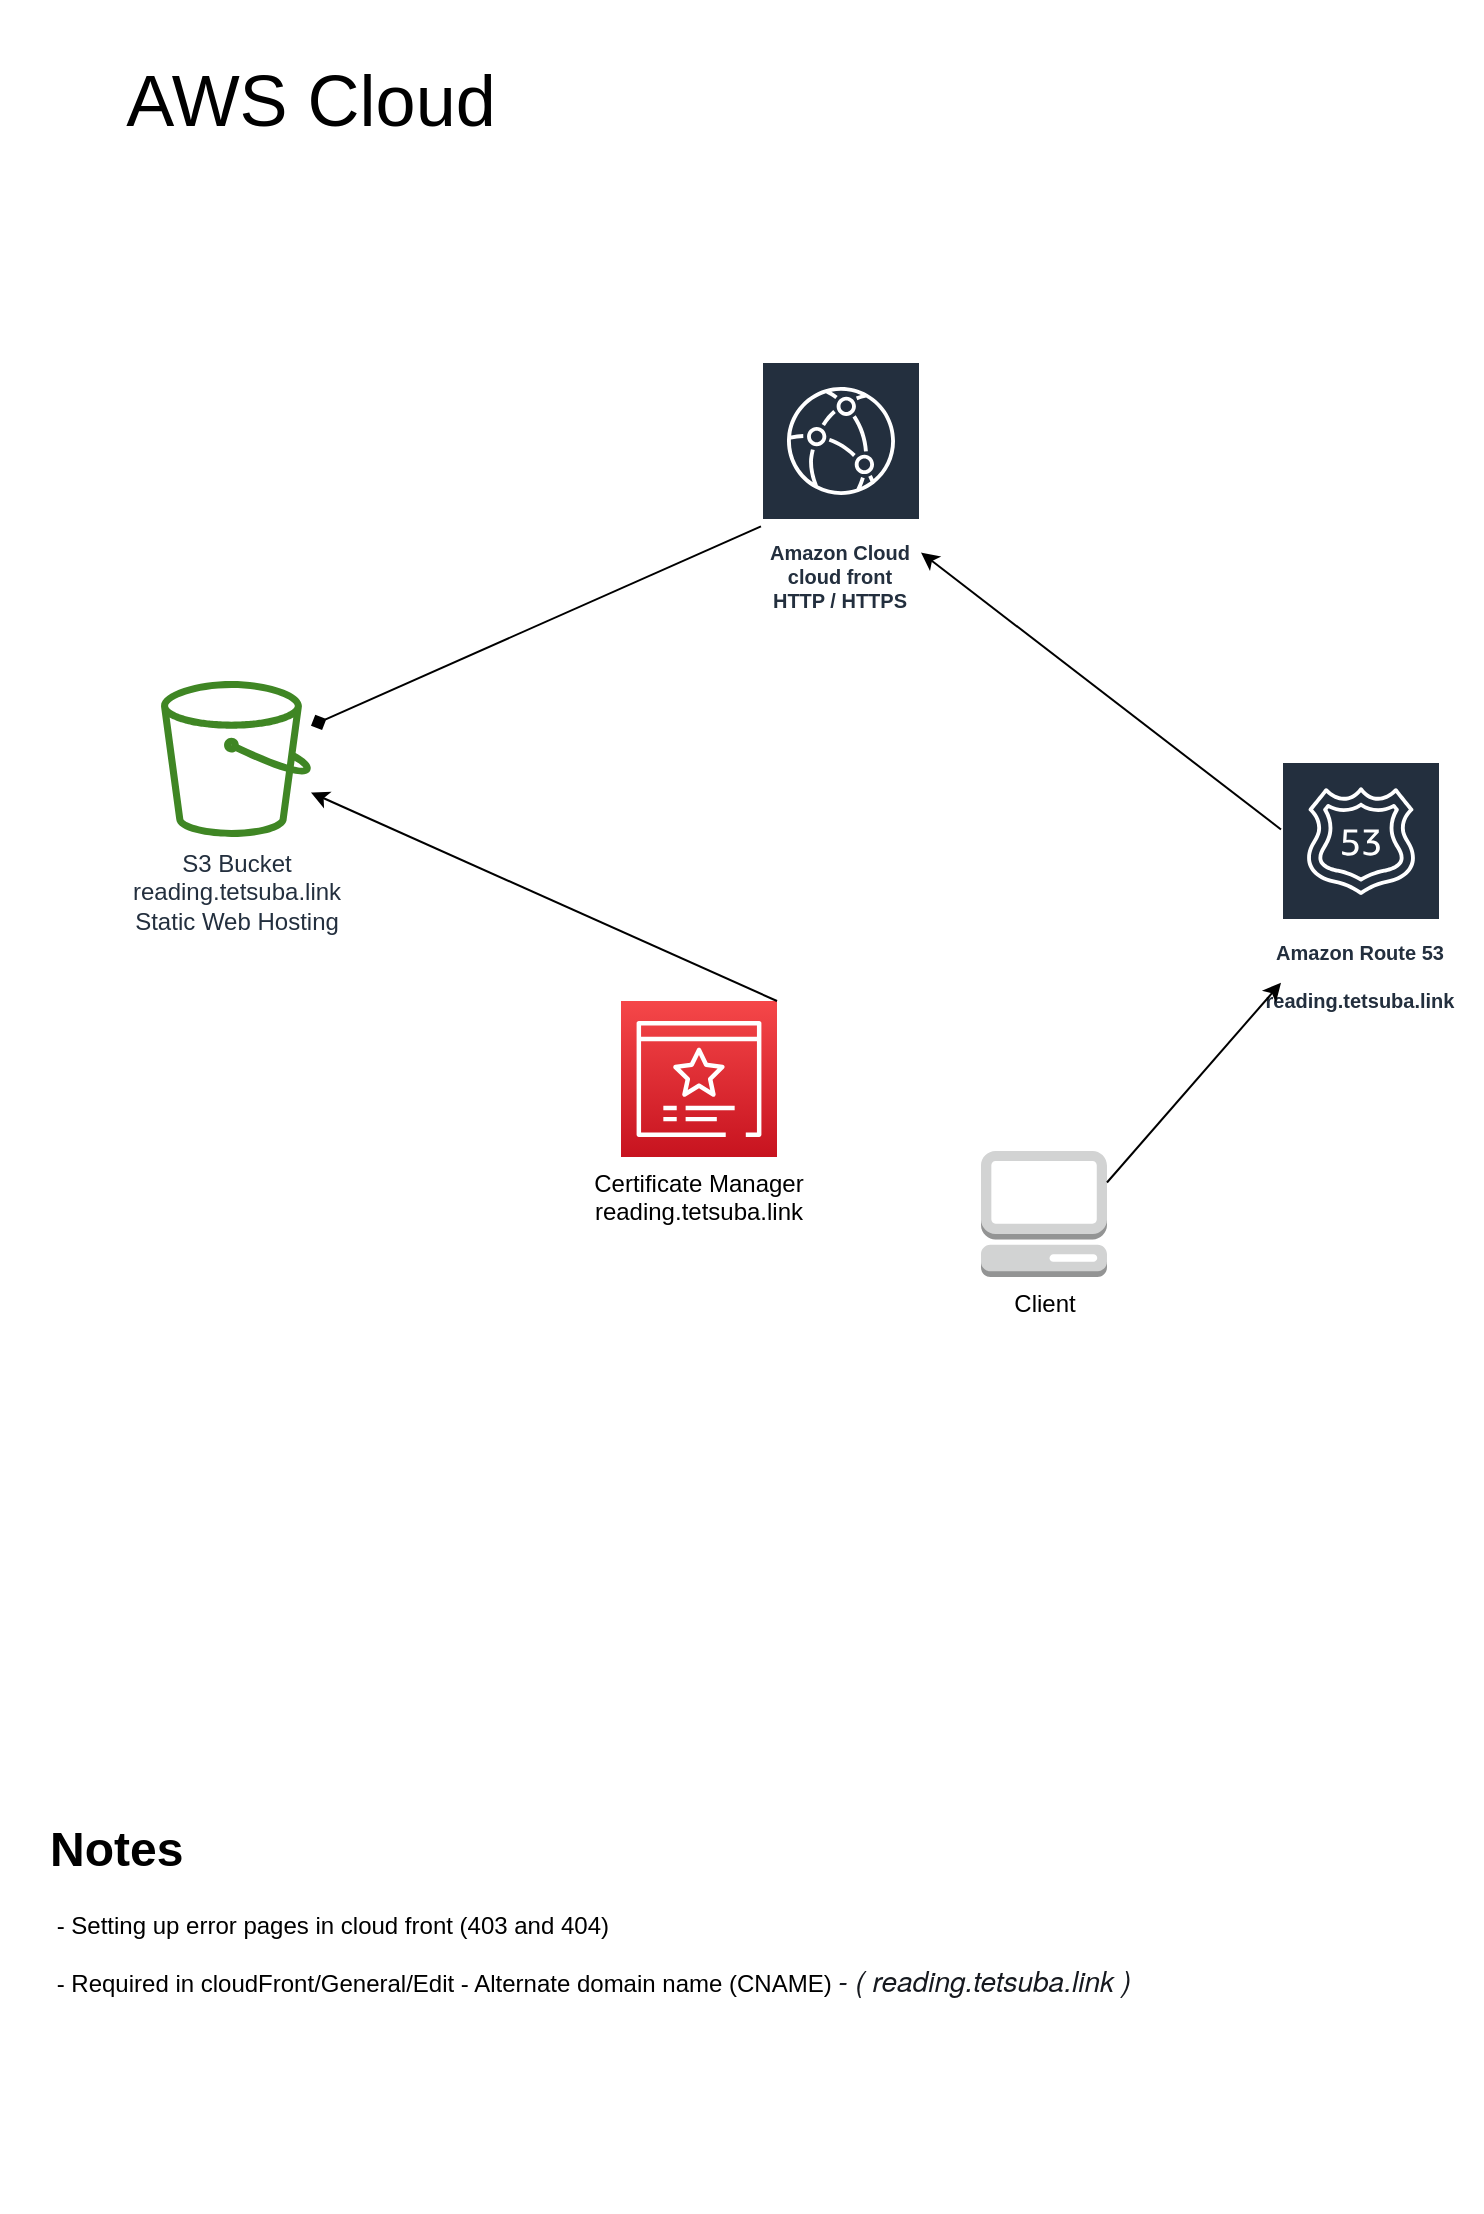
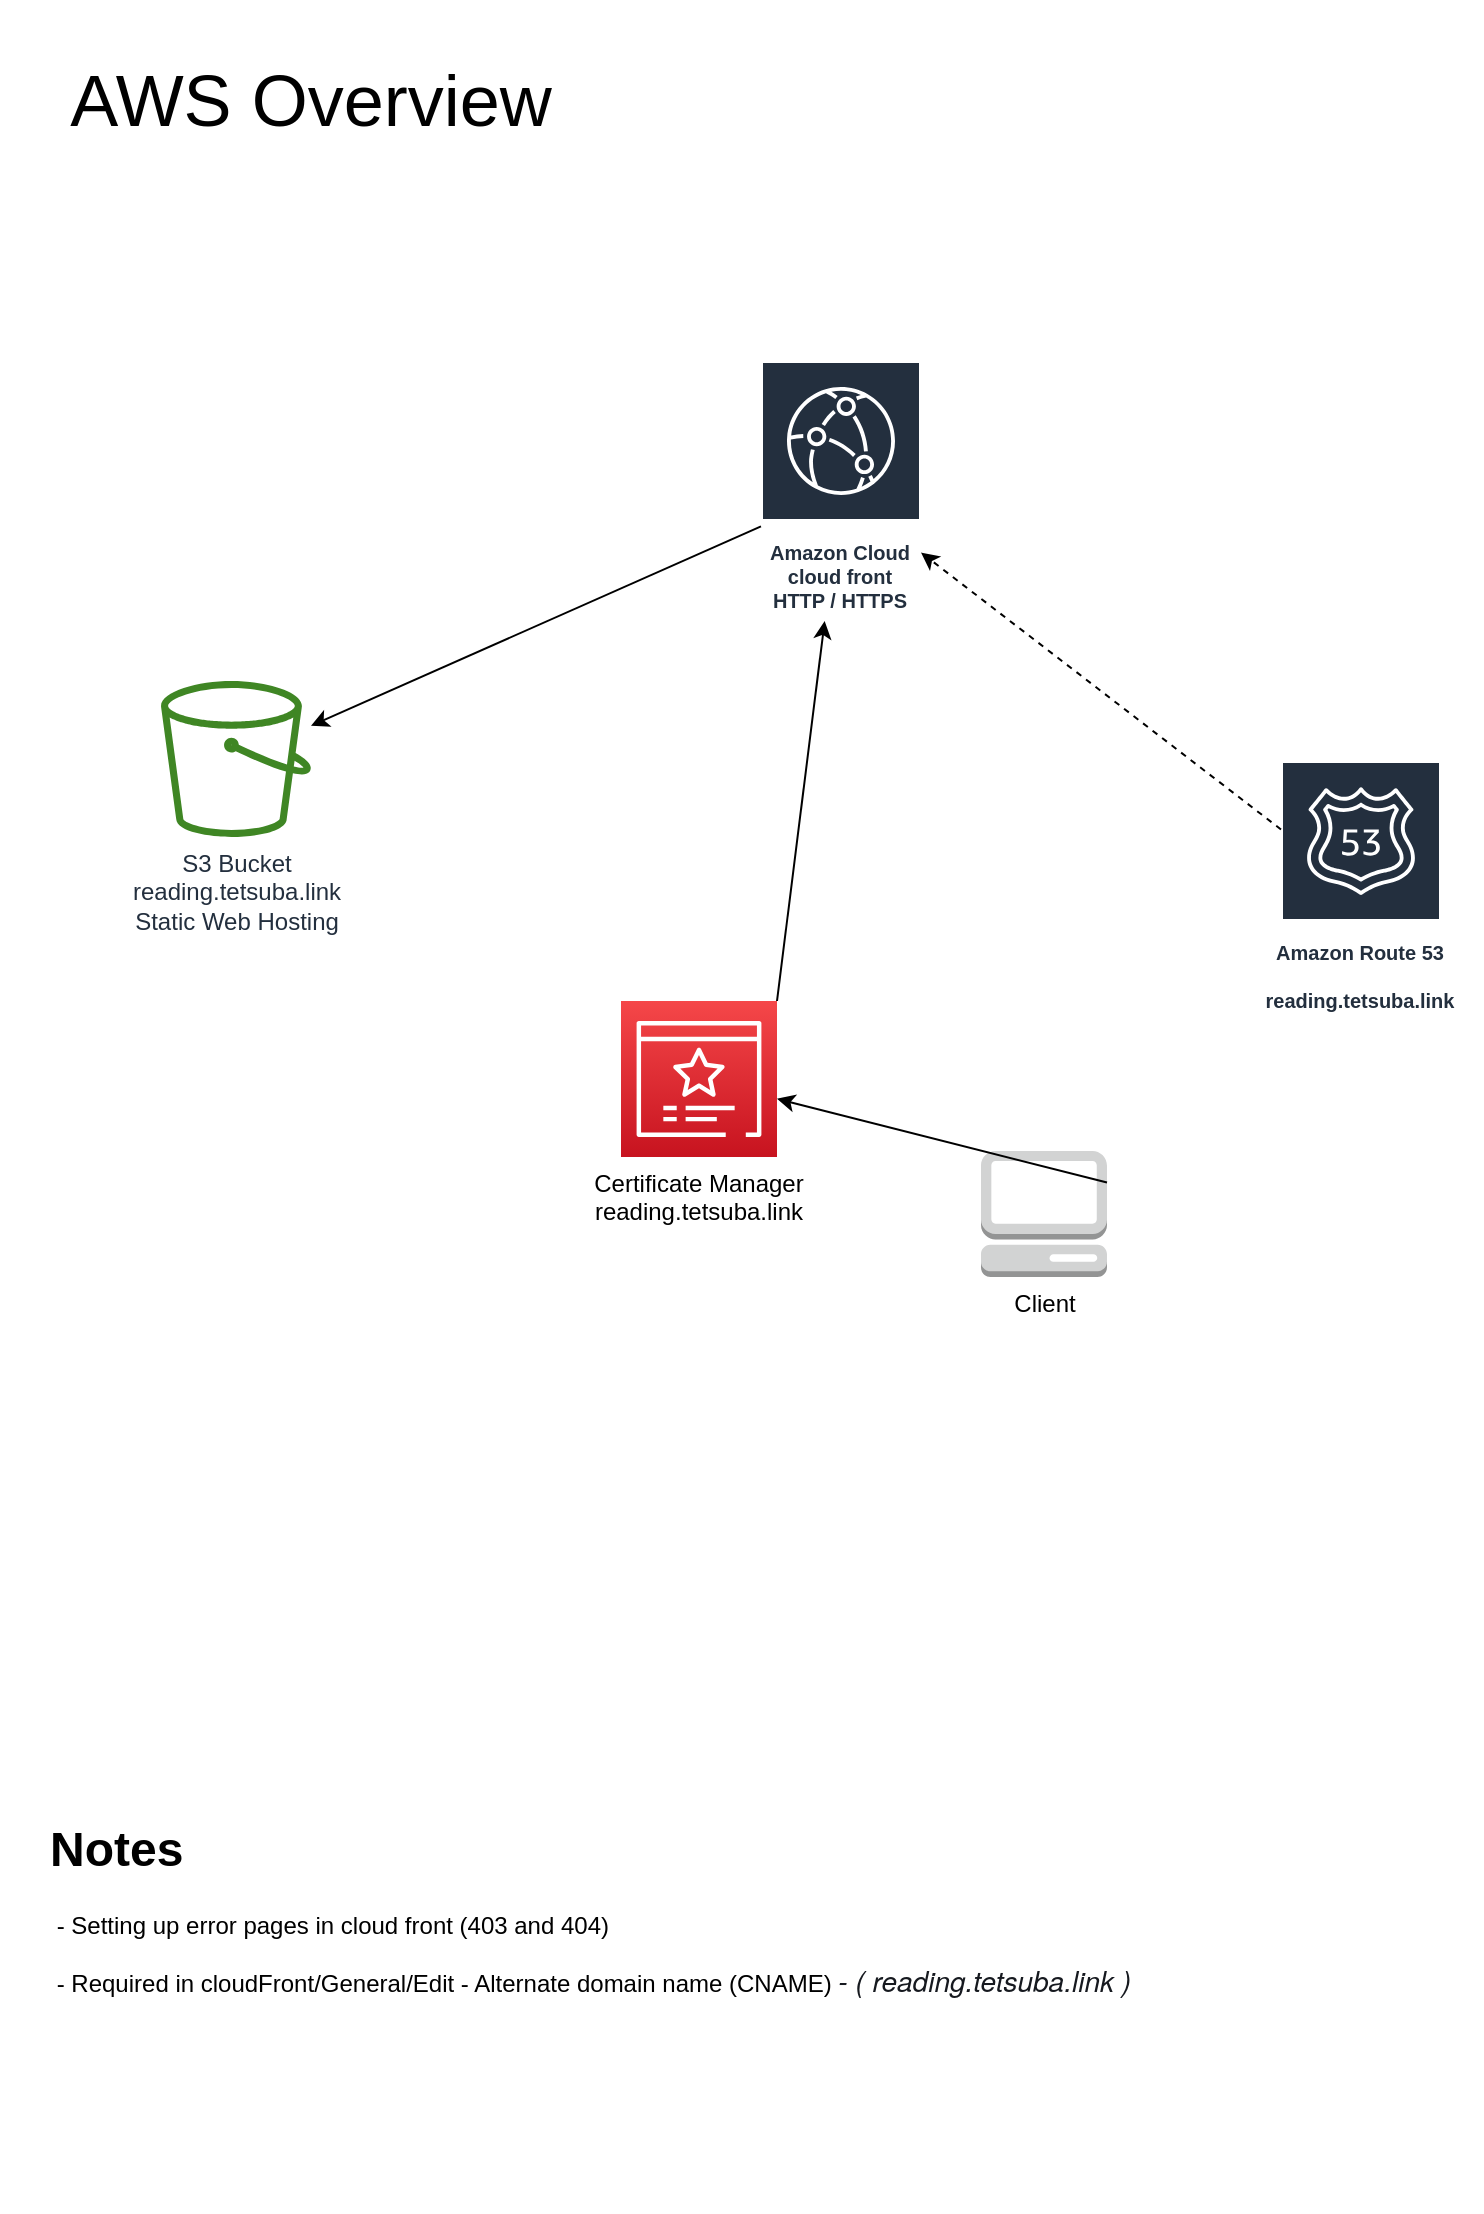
(312, 101) -> (312, 101)
(1104, 693) -> (1104, 693)
(326, 719) -> (324, 720)
(550, 900) -> (800, 817)
(1190, 1087) -> (949, 1142)
